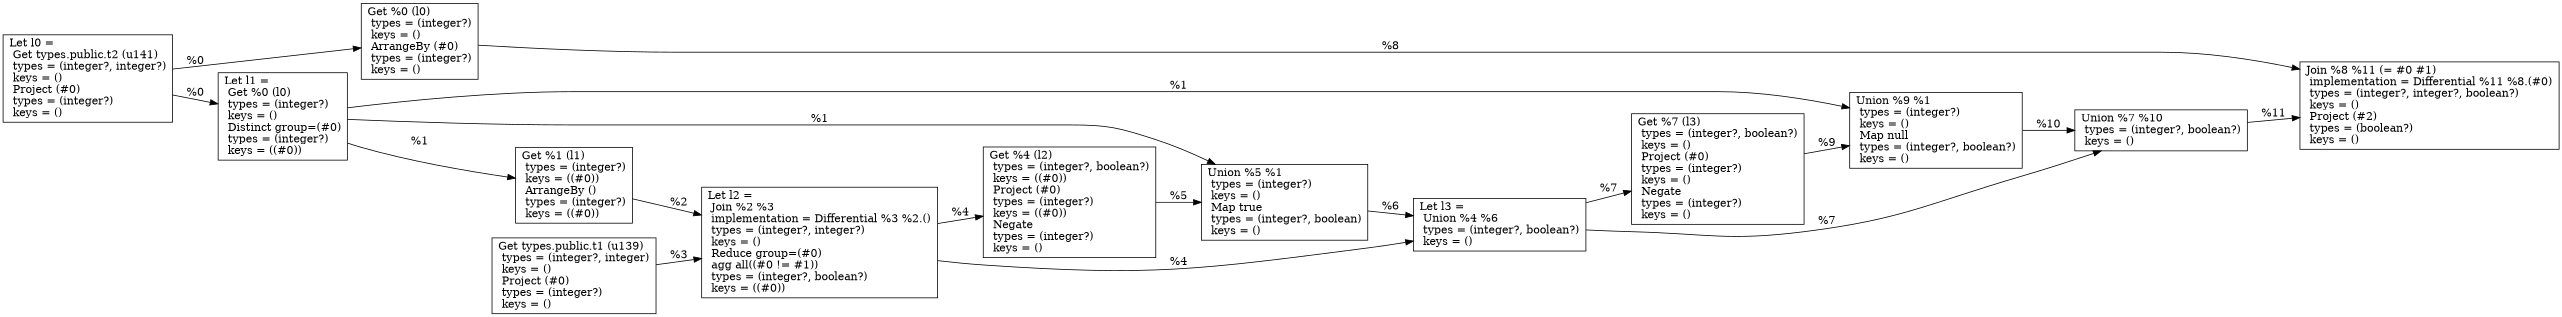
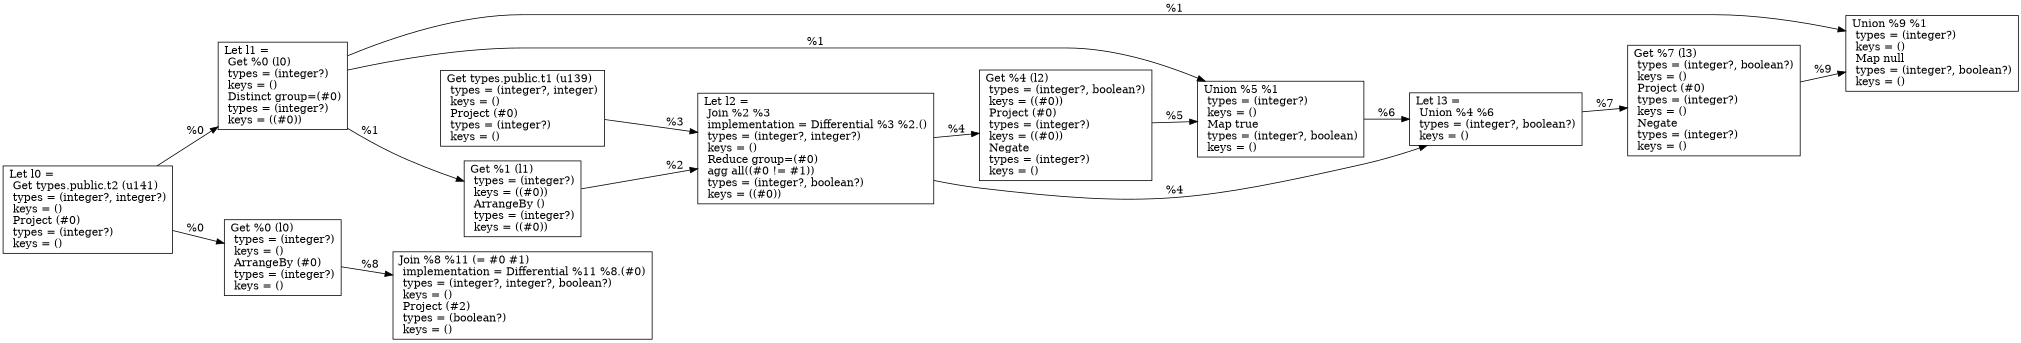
(2161, 130) -> none
